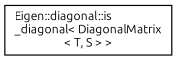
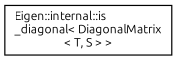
(88, 30) -> (88, 30)
